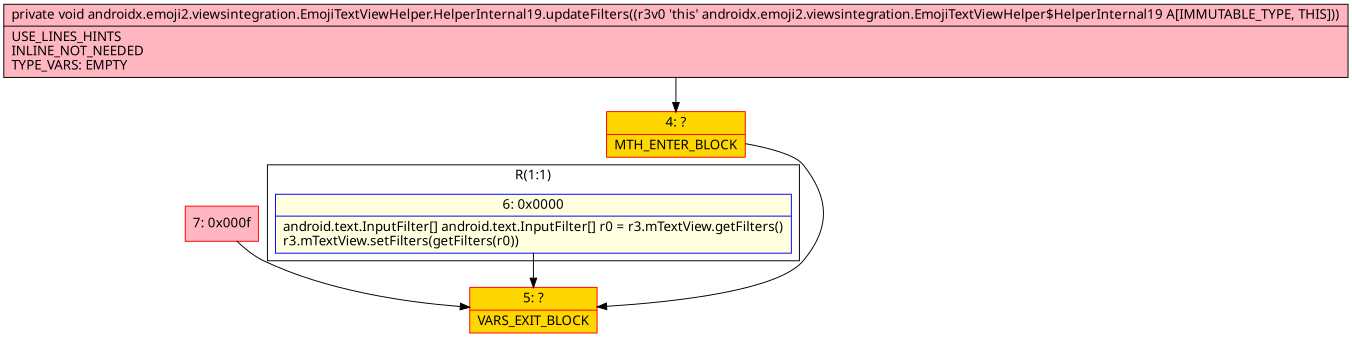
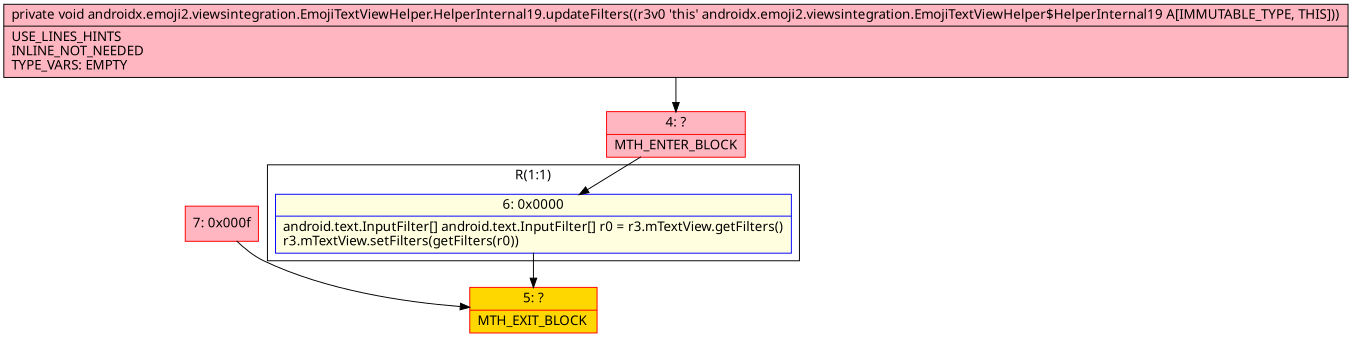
(676, 134) -> (676, 134)
(789, 272) -> (614, 173)
(533, 321) -> (532, 321)
